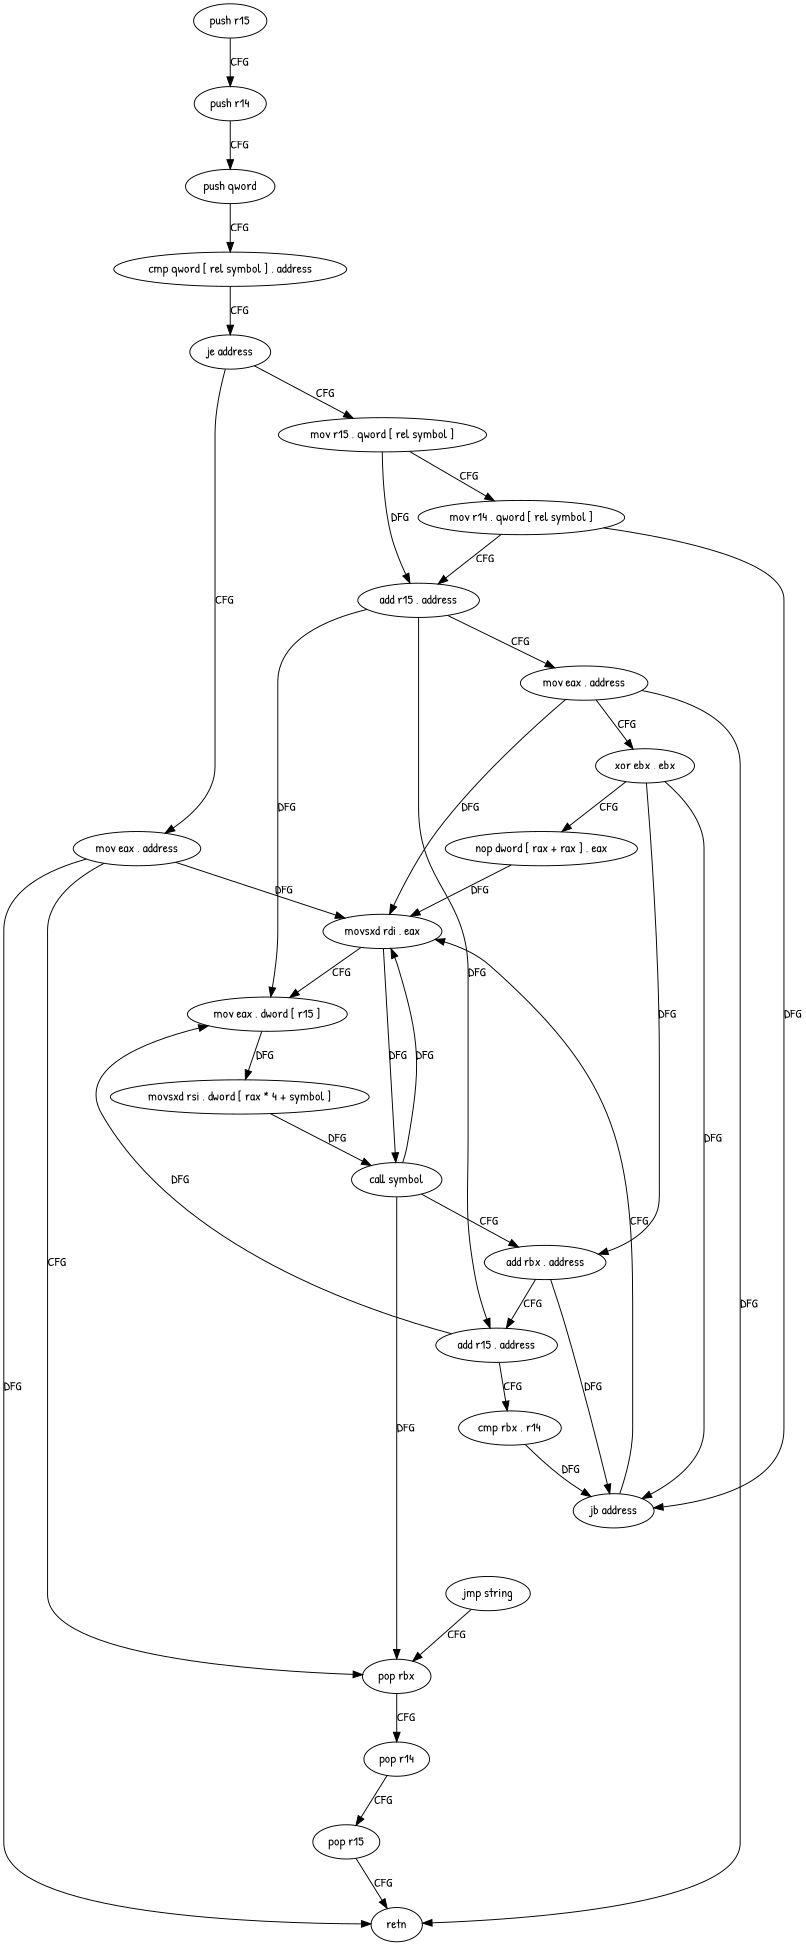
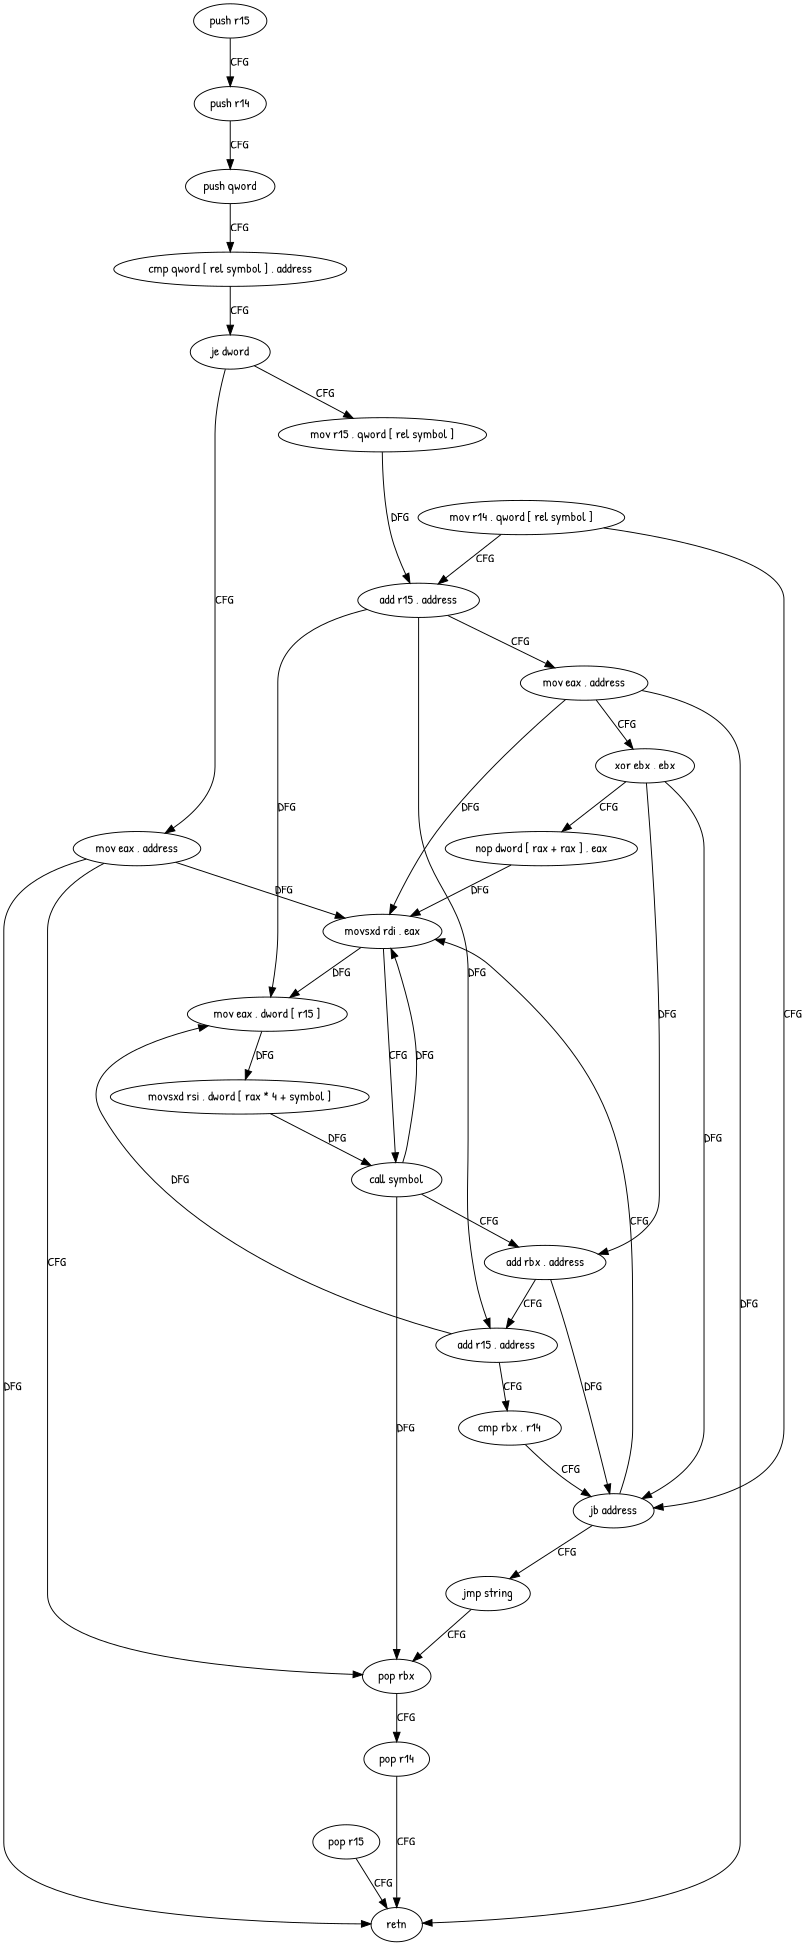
(230, 352) -> (230, 352)
(448, 474) -> none
(342, 973) -> (342, 973)
(793, 1014) -> (793, 1014)
(398, 1056) -> (398, 1056)
(571, 1469) -> (571, 1469)
none -> (555, 1549)
(374, 1796) -> (397, 1837)
